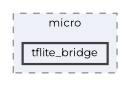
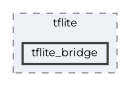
(65, 24) -> (65, 24)
